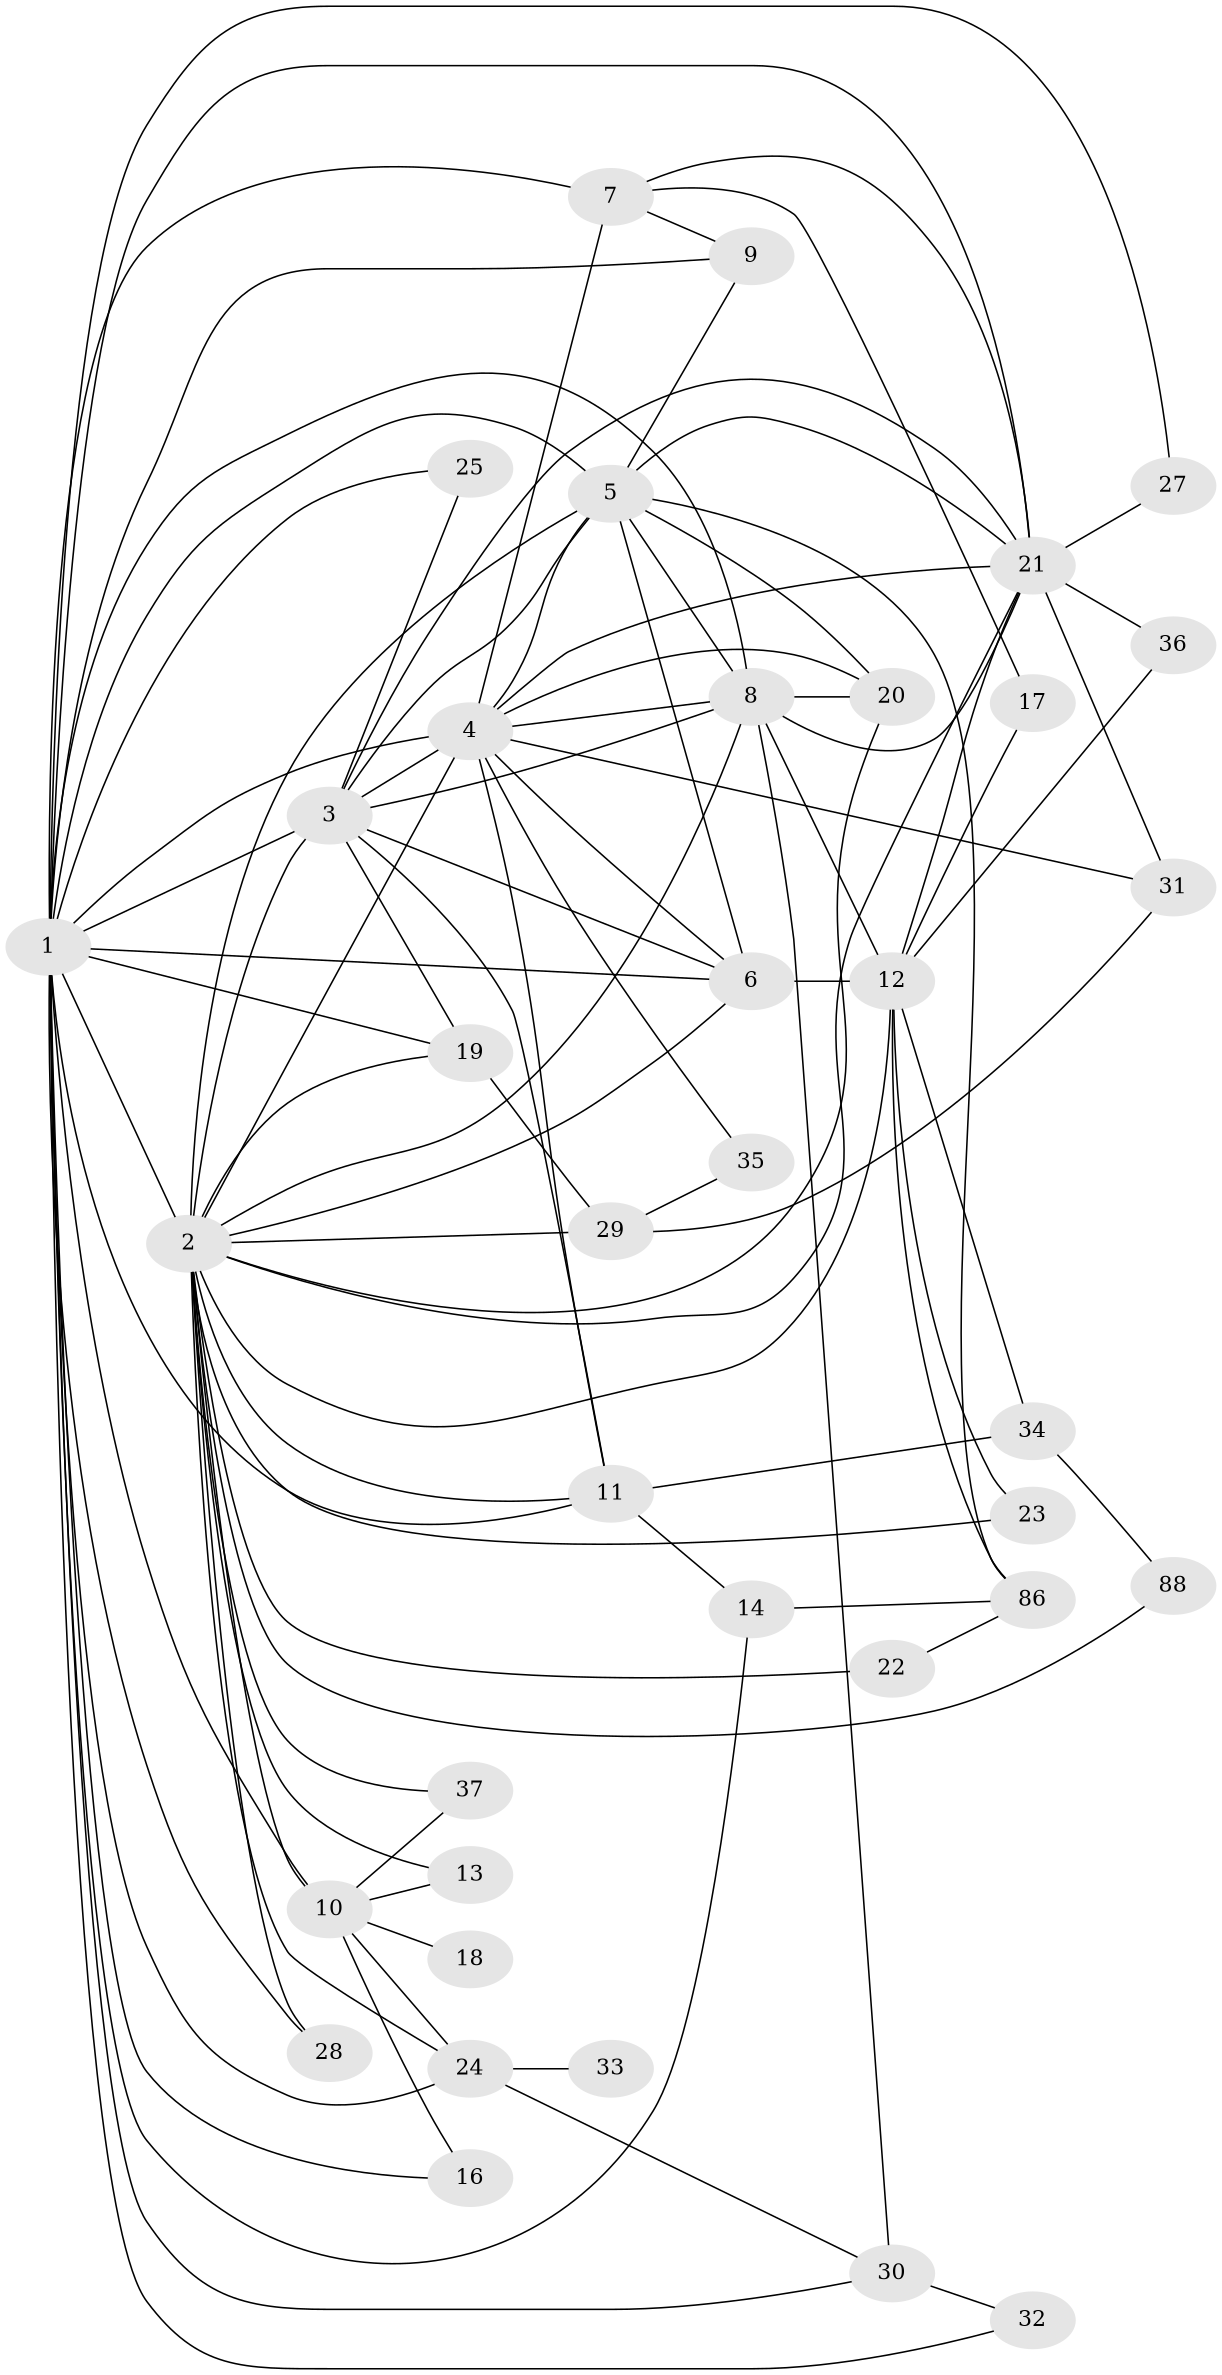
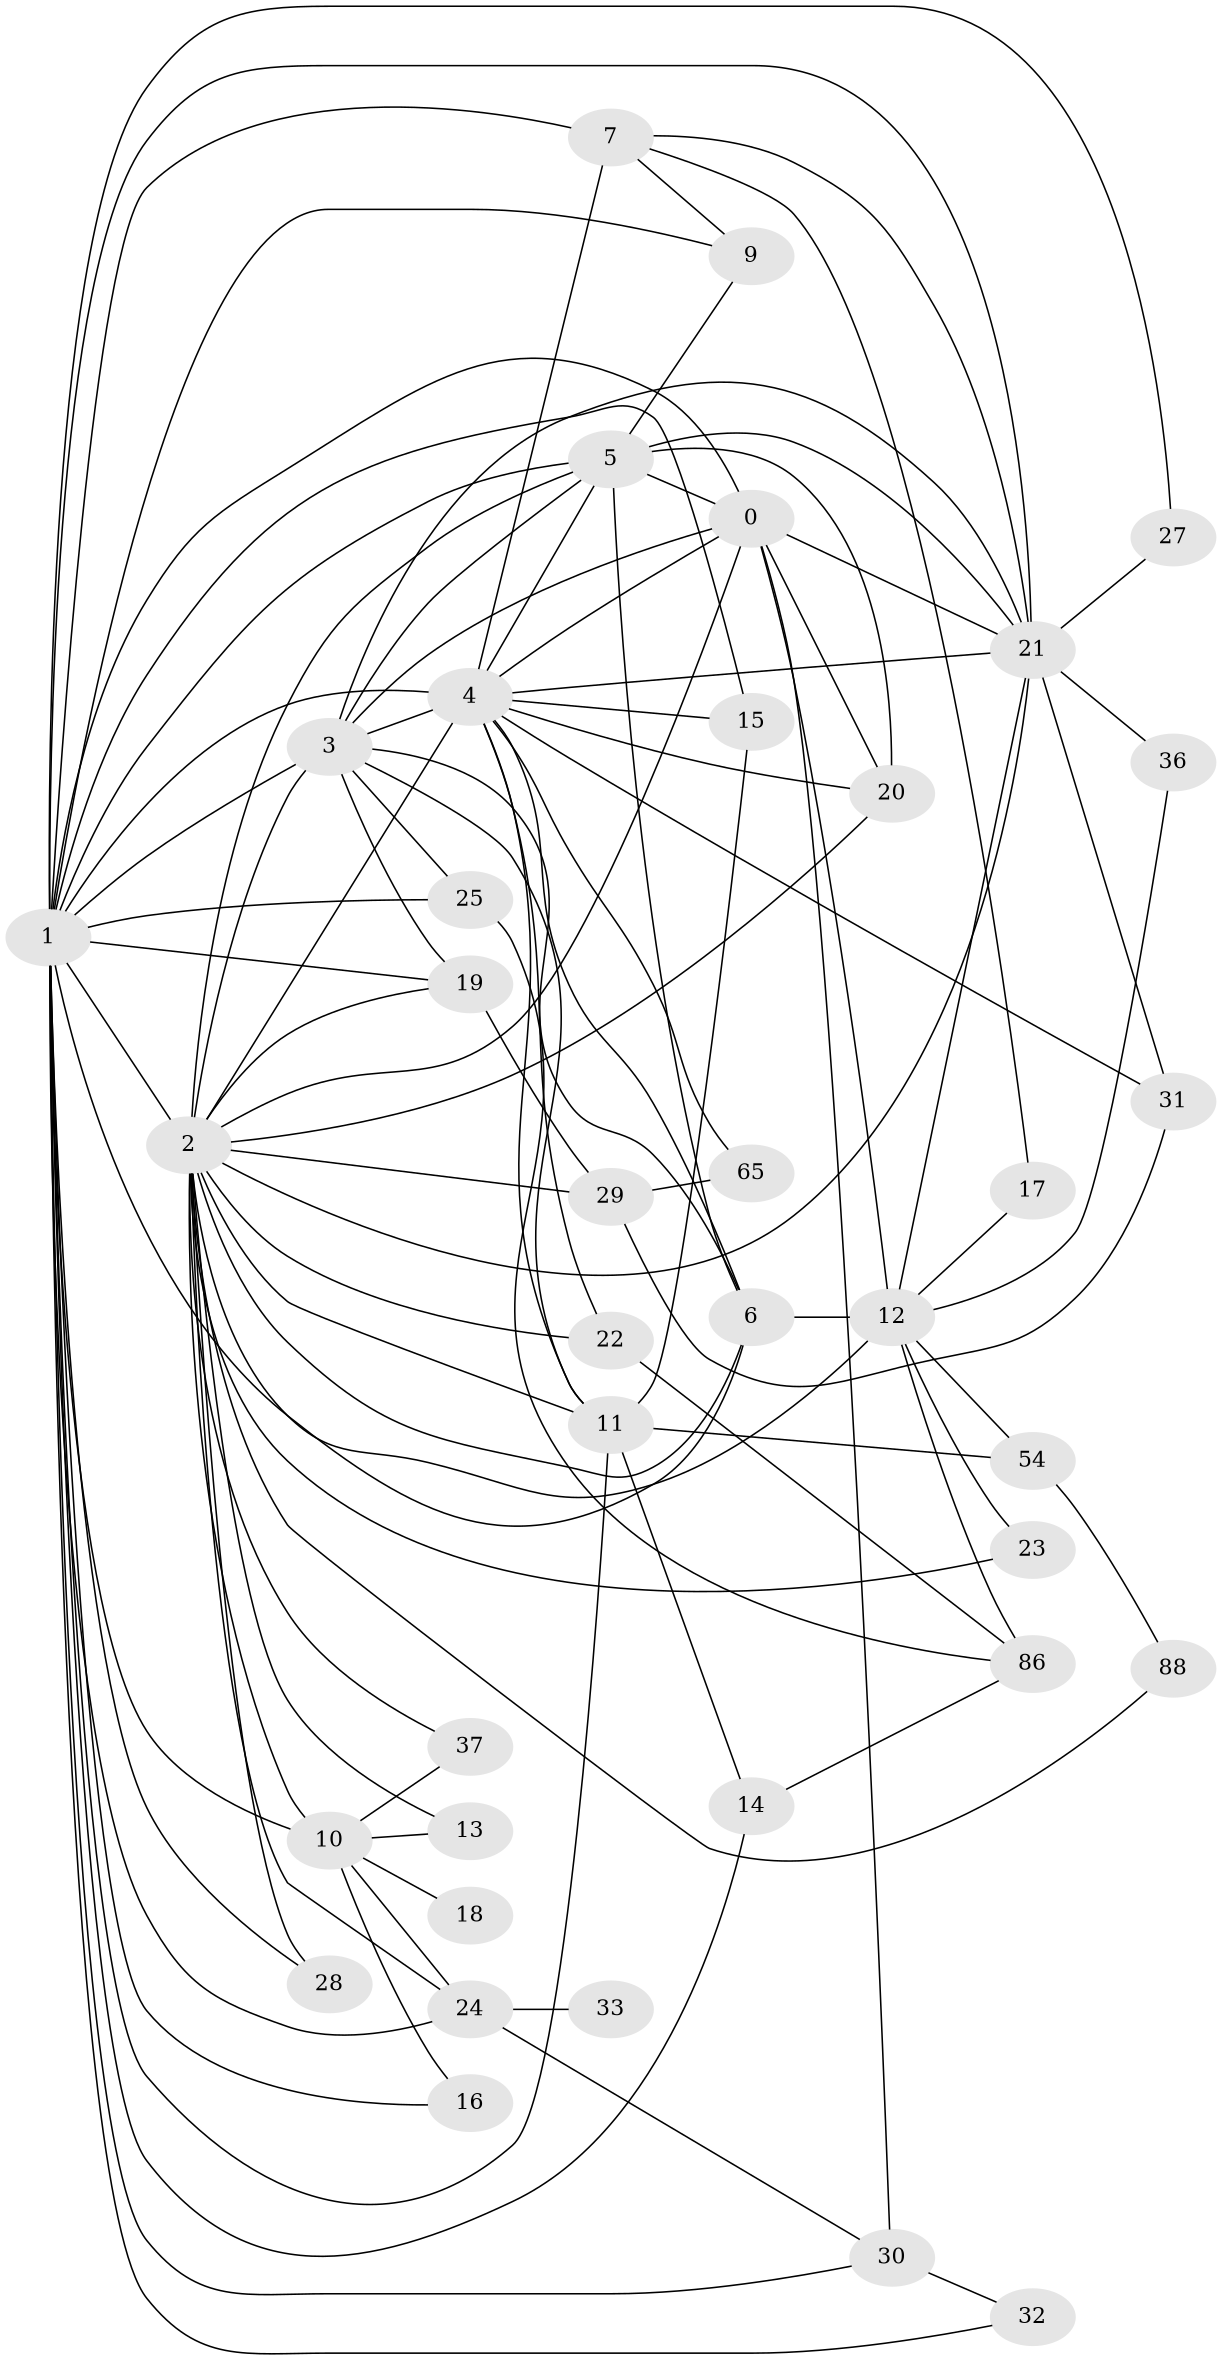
(752, 697) -> (752, 519)
none -> (752, 722)
(974, 952) -> (546, 1427)
(752, 1163) -> (752, 1174)
none -> (554, 1170)
(1033, 1431) -> (1033, 1461)
